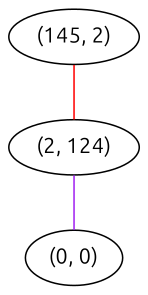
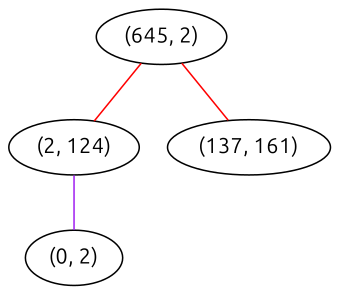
(74, 37) -> (162, 37)
none -> (249, 147)
(74, 258) -> (74, 258)
